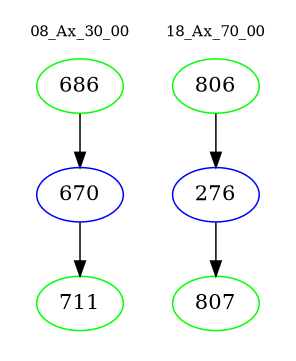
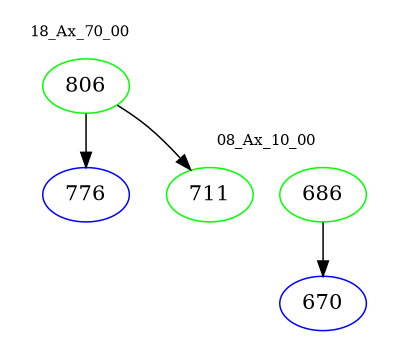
(80, 32) -> (266, 141)
(216, 195) -> (86, 195)
(80, 242) -> (164, 142)
(216, 303) -> none
